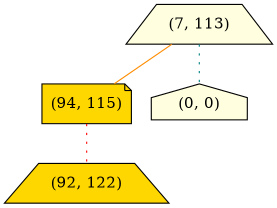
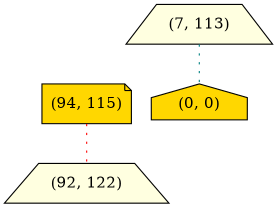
(143, 64) -> none
(199, 104) -> (199, 104)
(87, 183) -> (87, 183)
